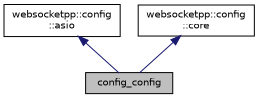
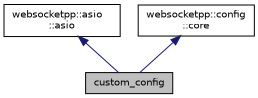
(62, 21) -> (62, 21)
(129, 83) -> (129, 83)
